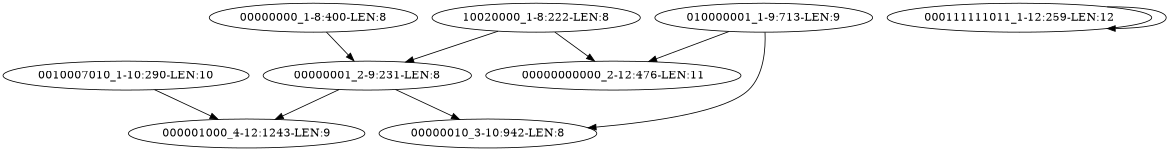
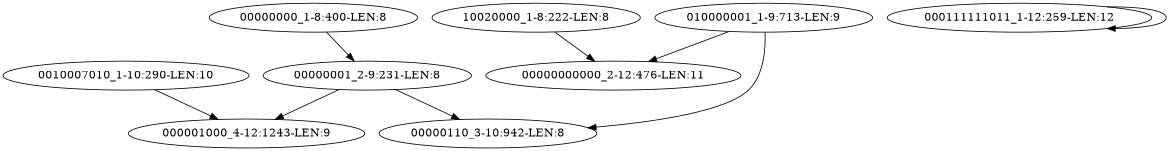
(456, 45) -> none
(488, 133) -> (488, 133)
